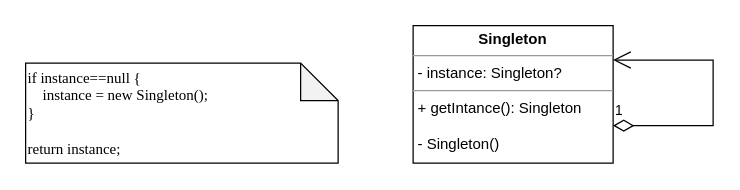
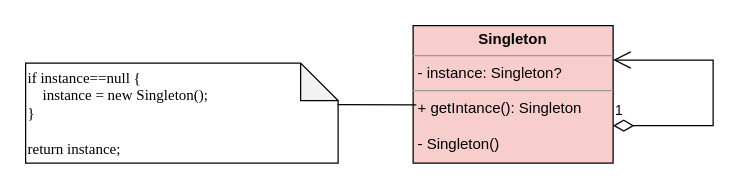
(513, 94) -> (513, 94)
none -> (377, 105)
